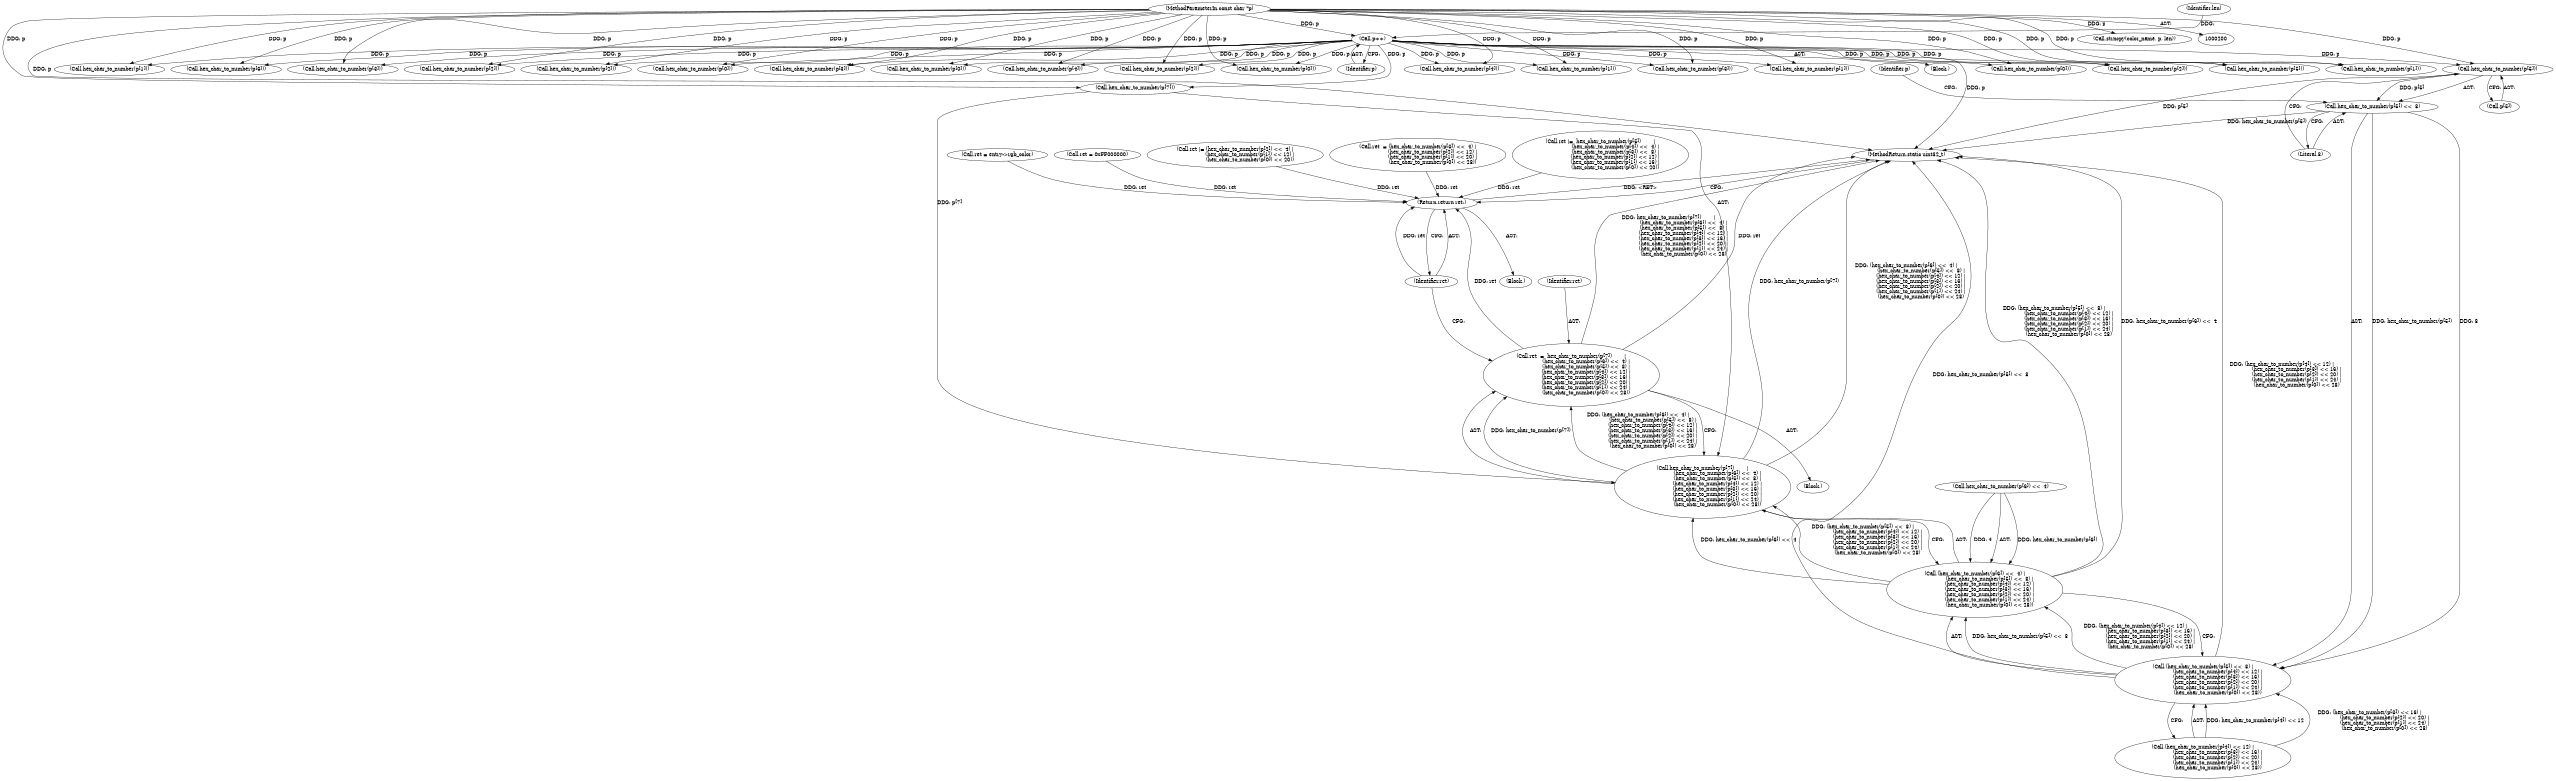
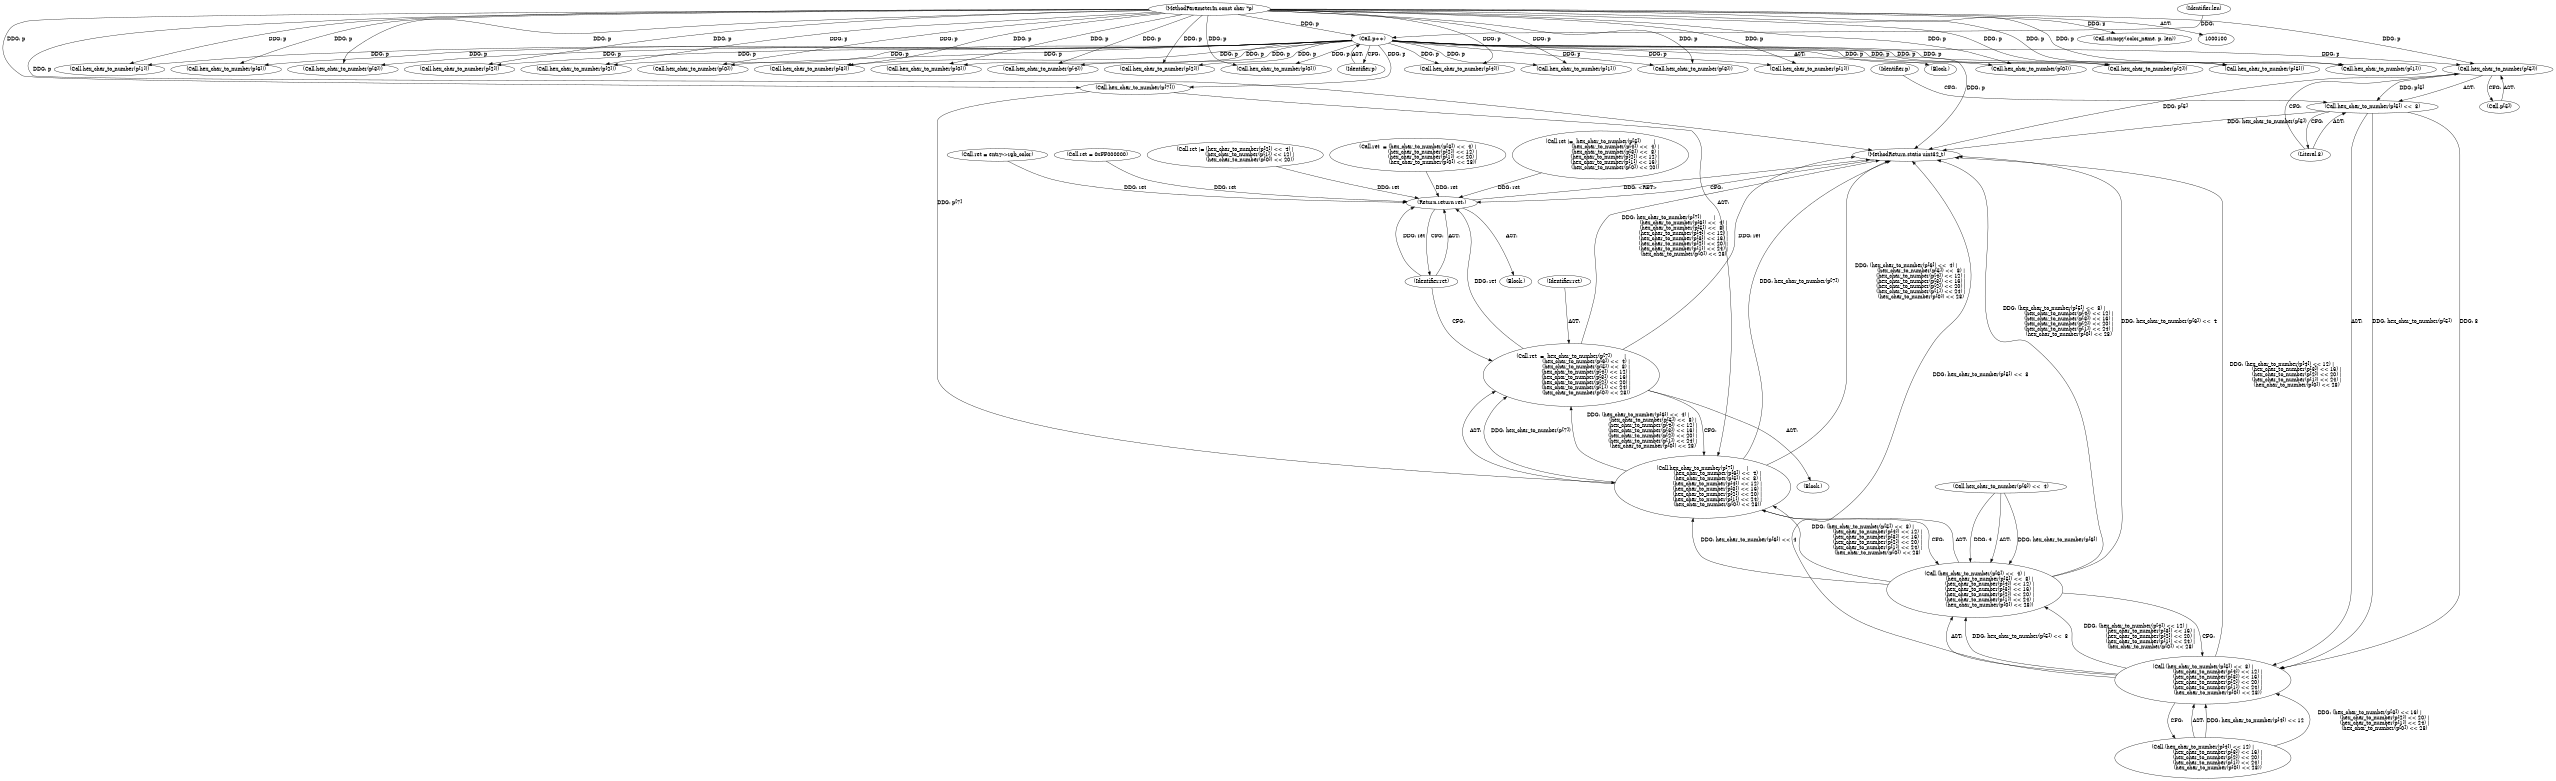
(2216, 39) -> (2216, 39)
